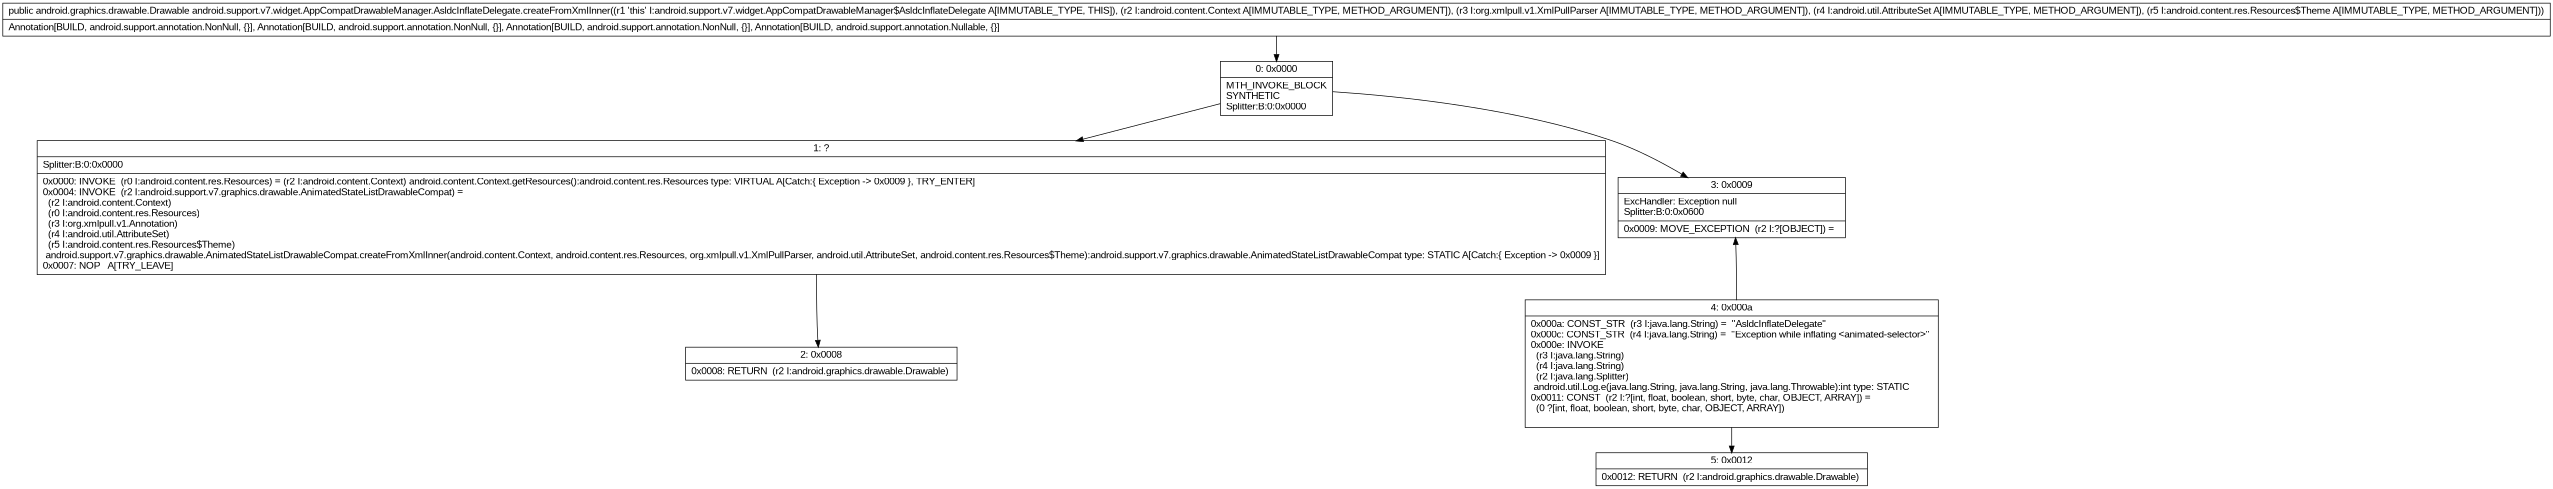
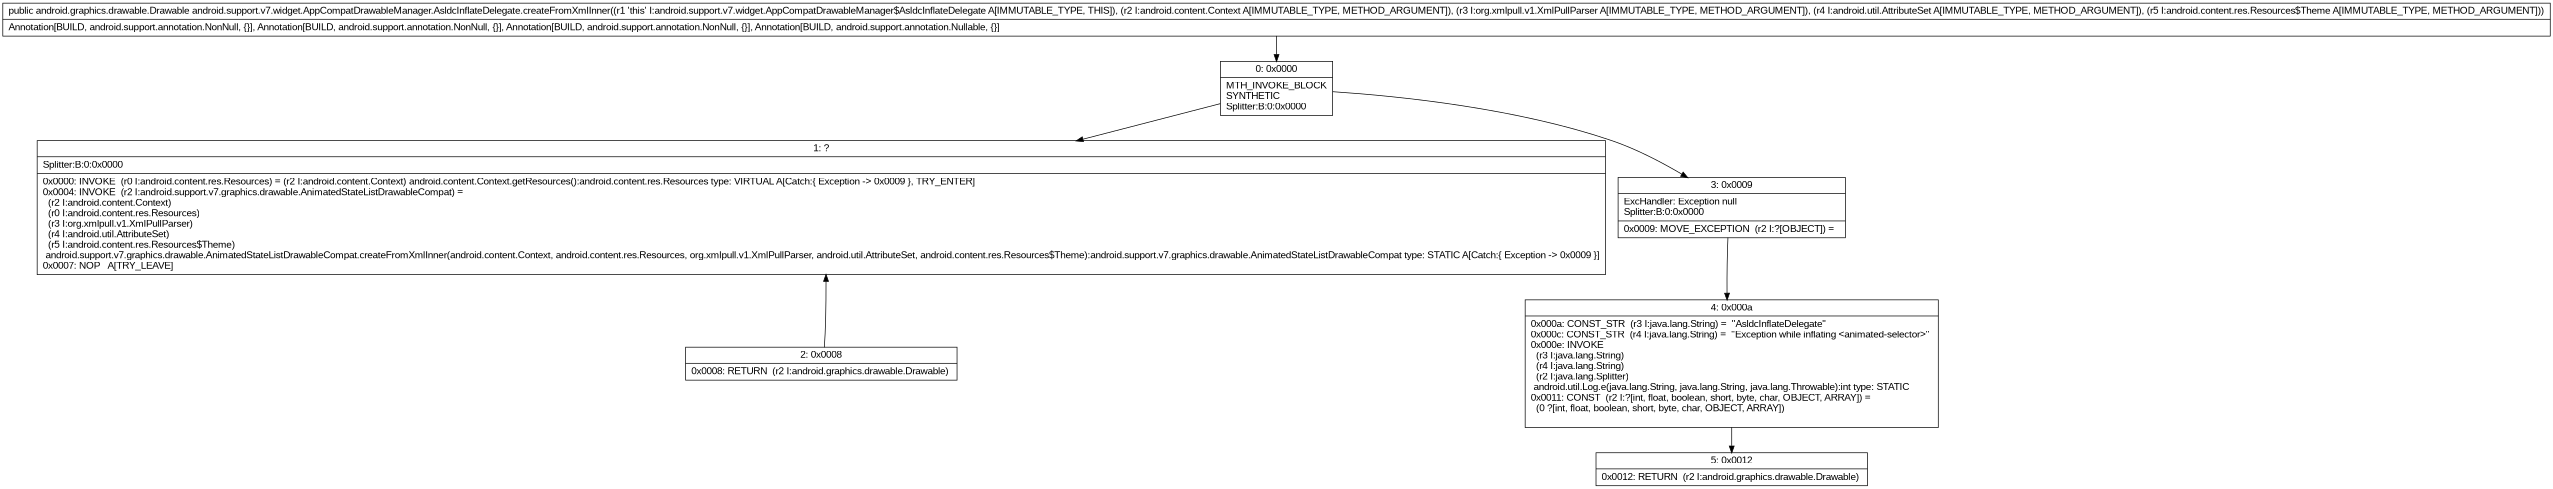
(1664, 212) -> (1664, 212)
(110, 224) -> (118, 224)
(1736, 272) -> (1727, 265)
(817, 307) -> (826, 314)
